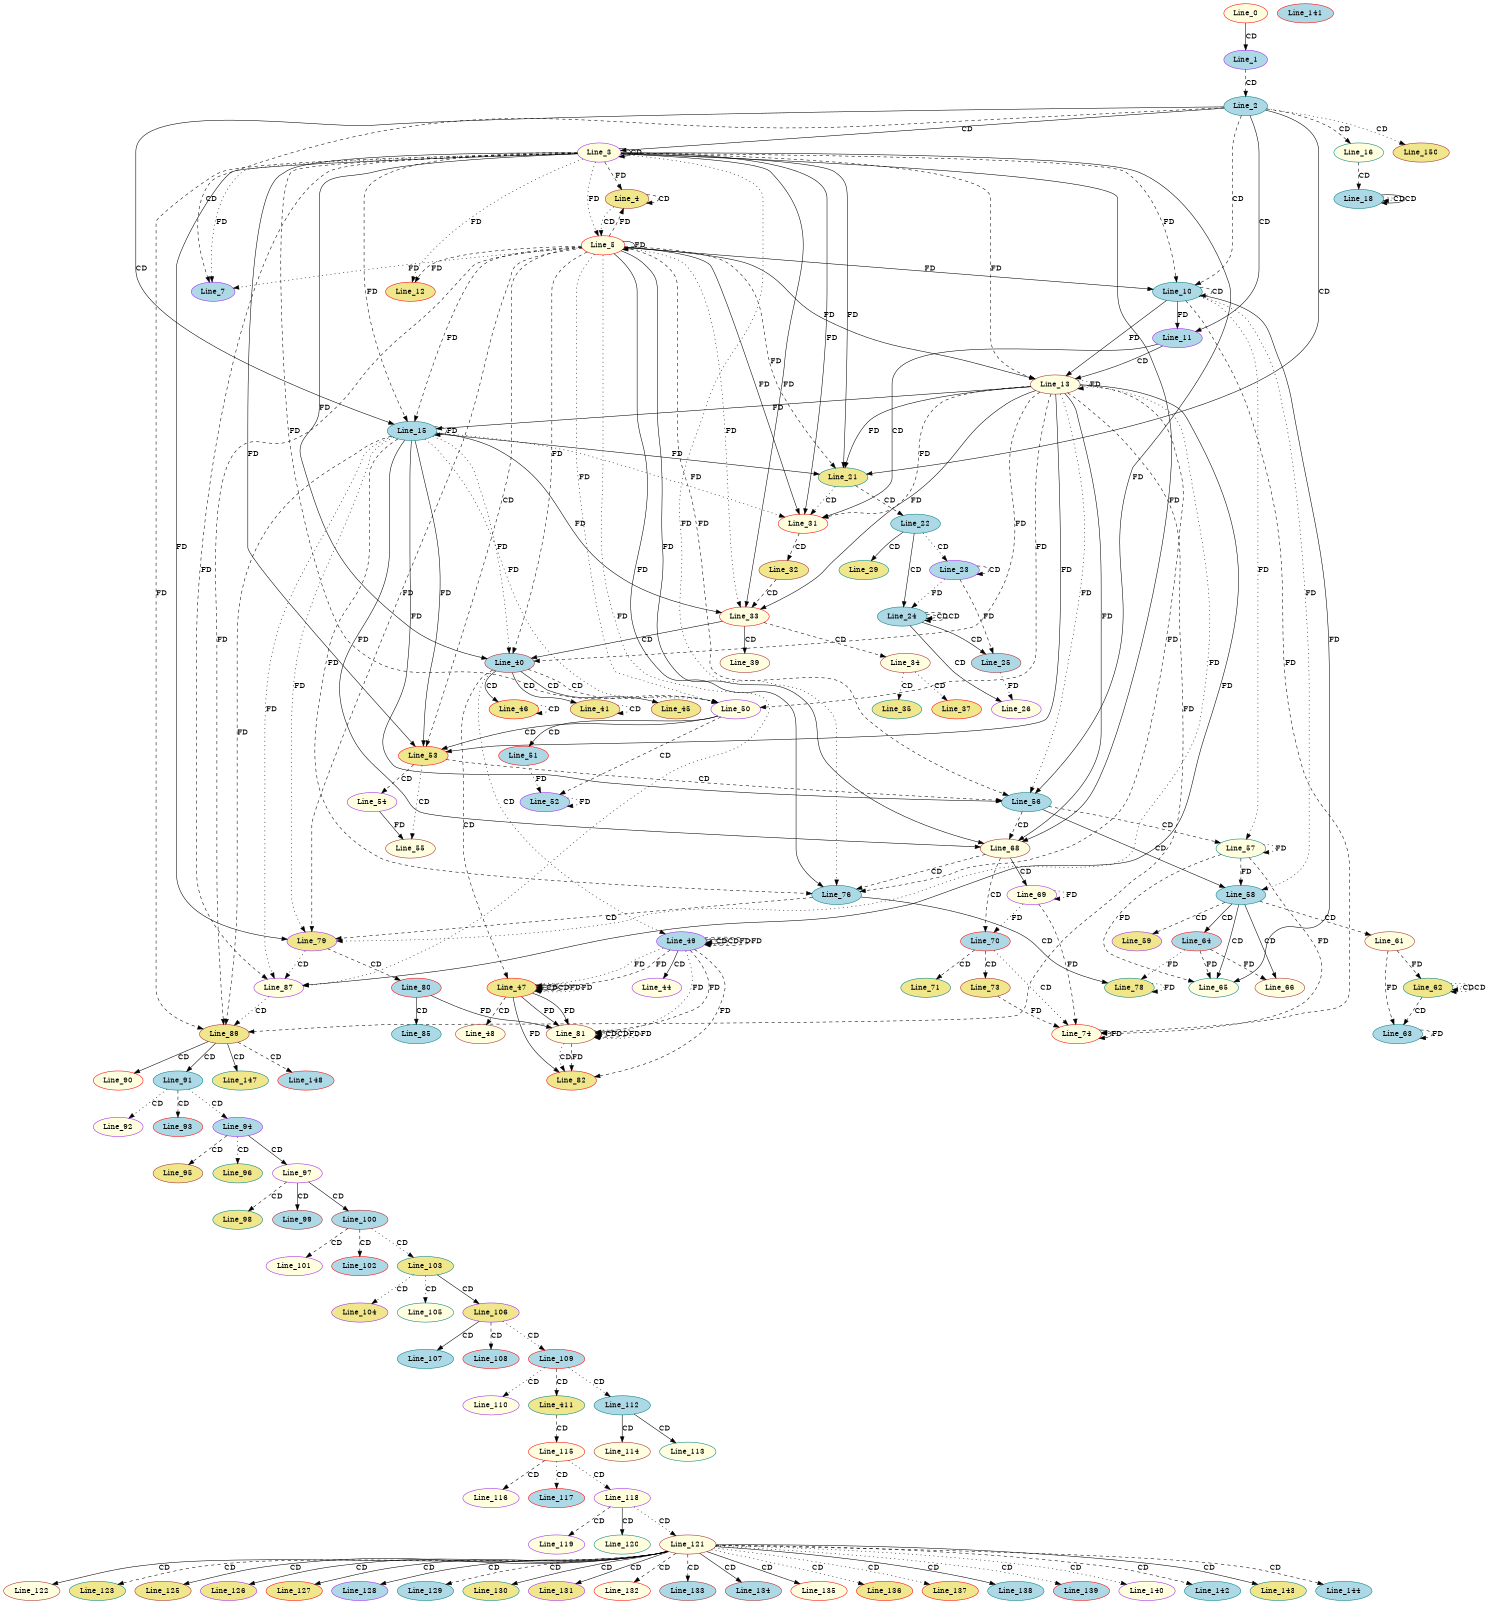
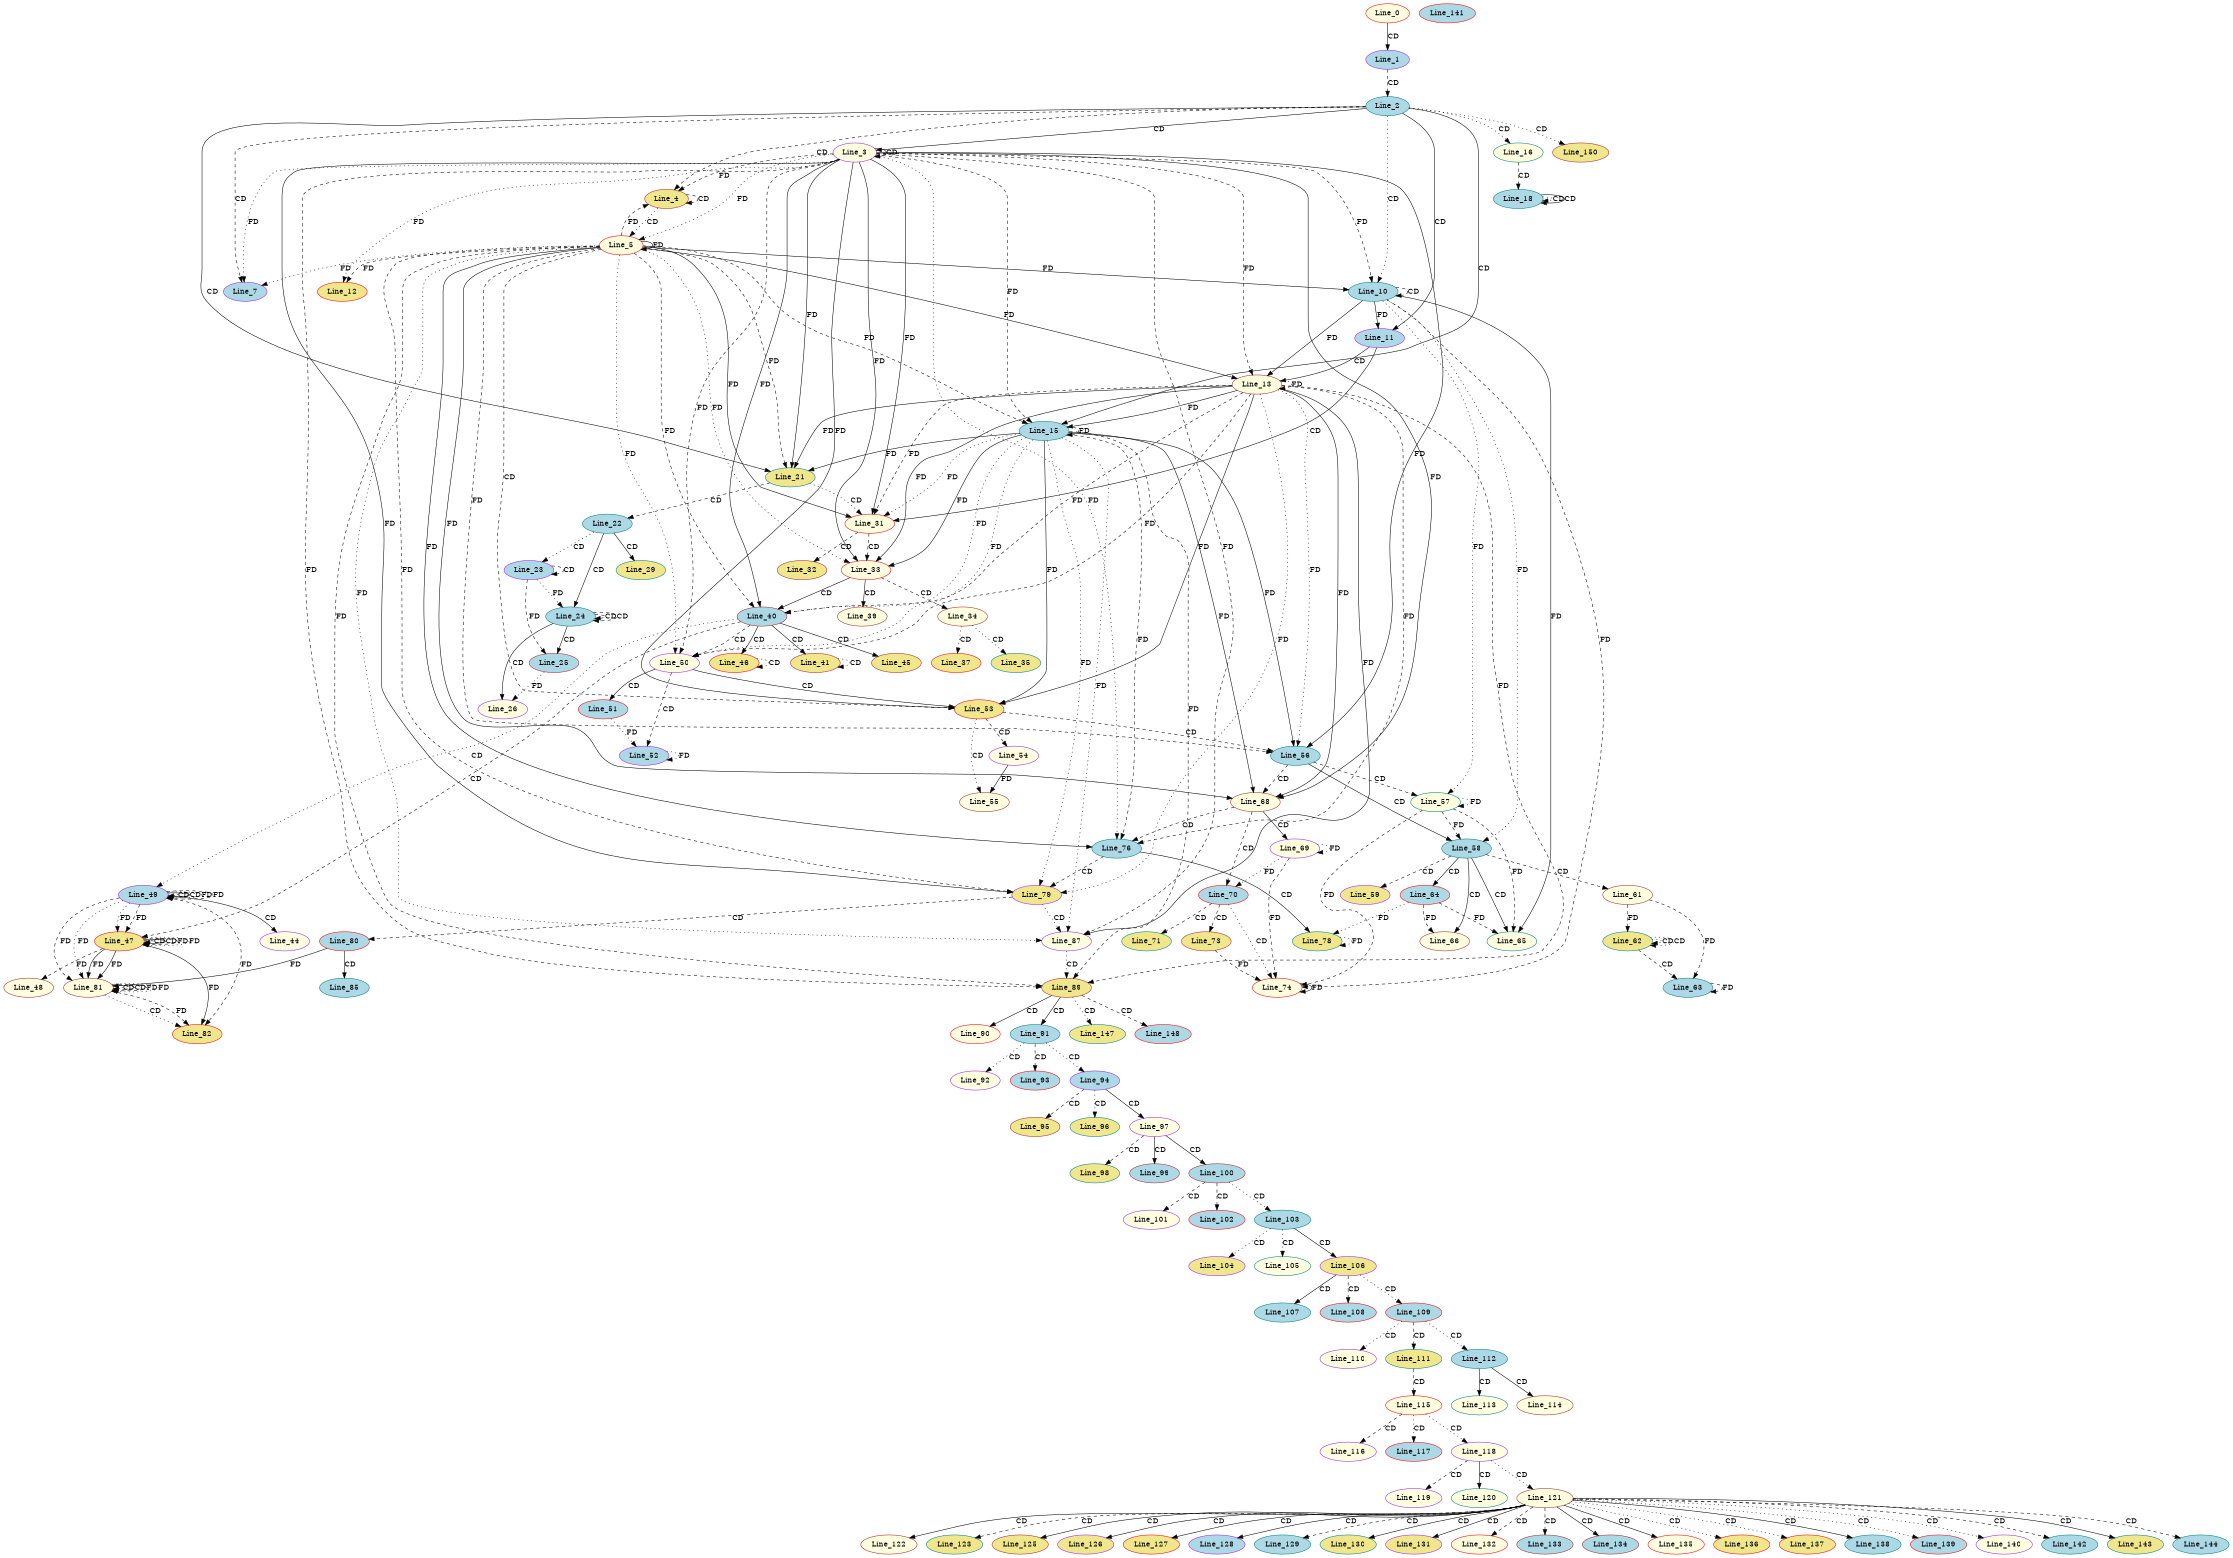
(1313, 120) -> (1473, 120)
none -> (1017, 121)
(1232, 206) -> (1388, 197)
(766, 591) -> (868, 544)
(504, 1011) -> (82, 965)
(231, 1055) -> (1080, 1009)
(425, 1266) -> (1283, 1220)
(557, 1405) -> (1414, 1359)
